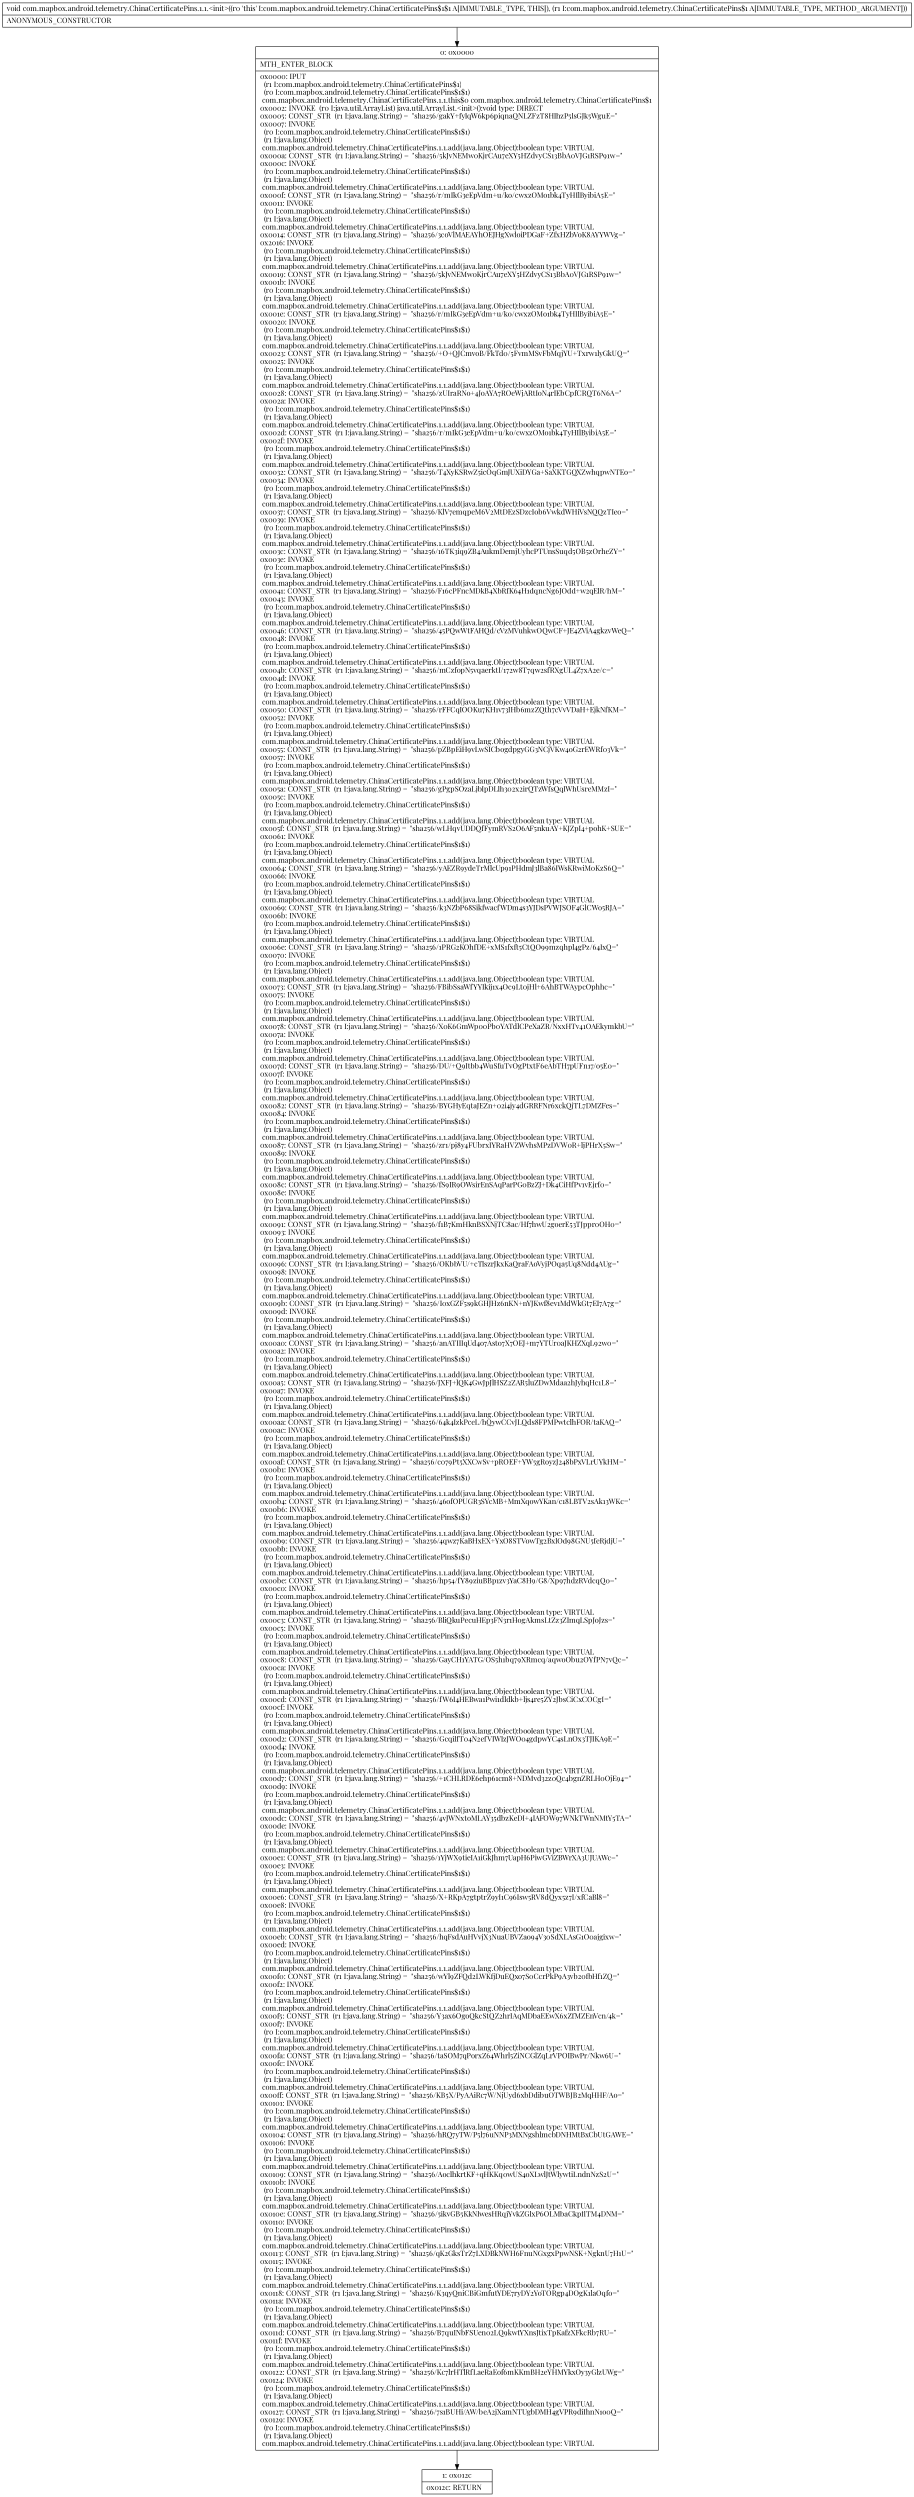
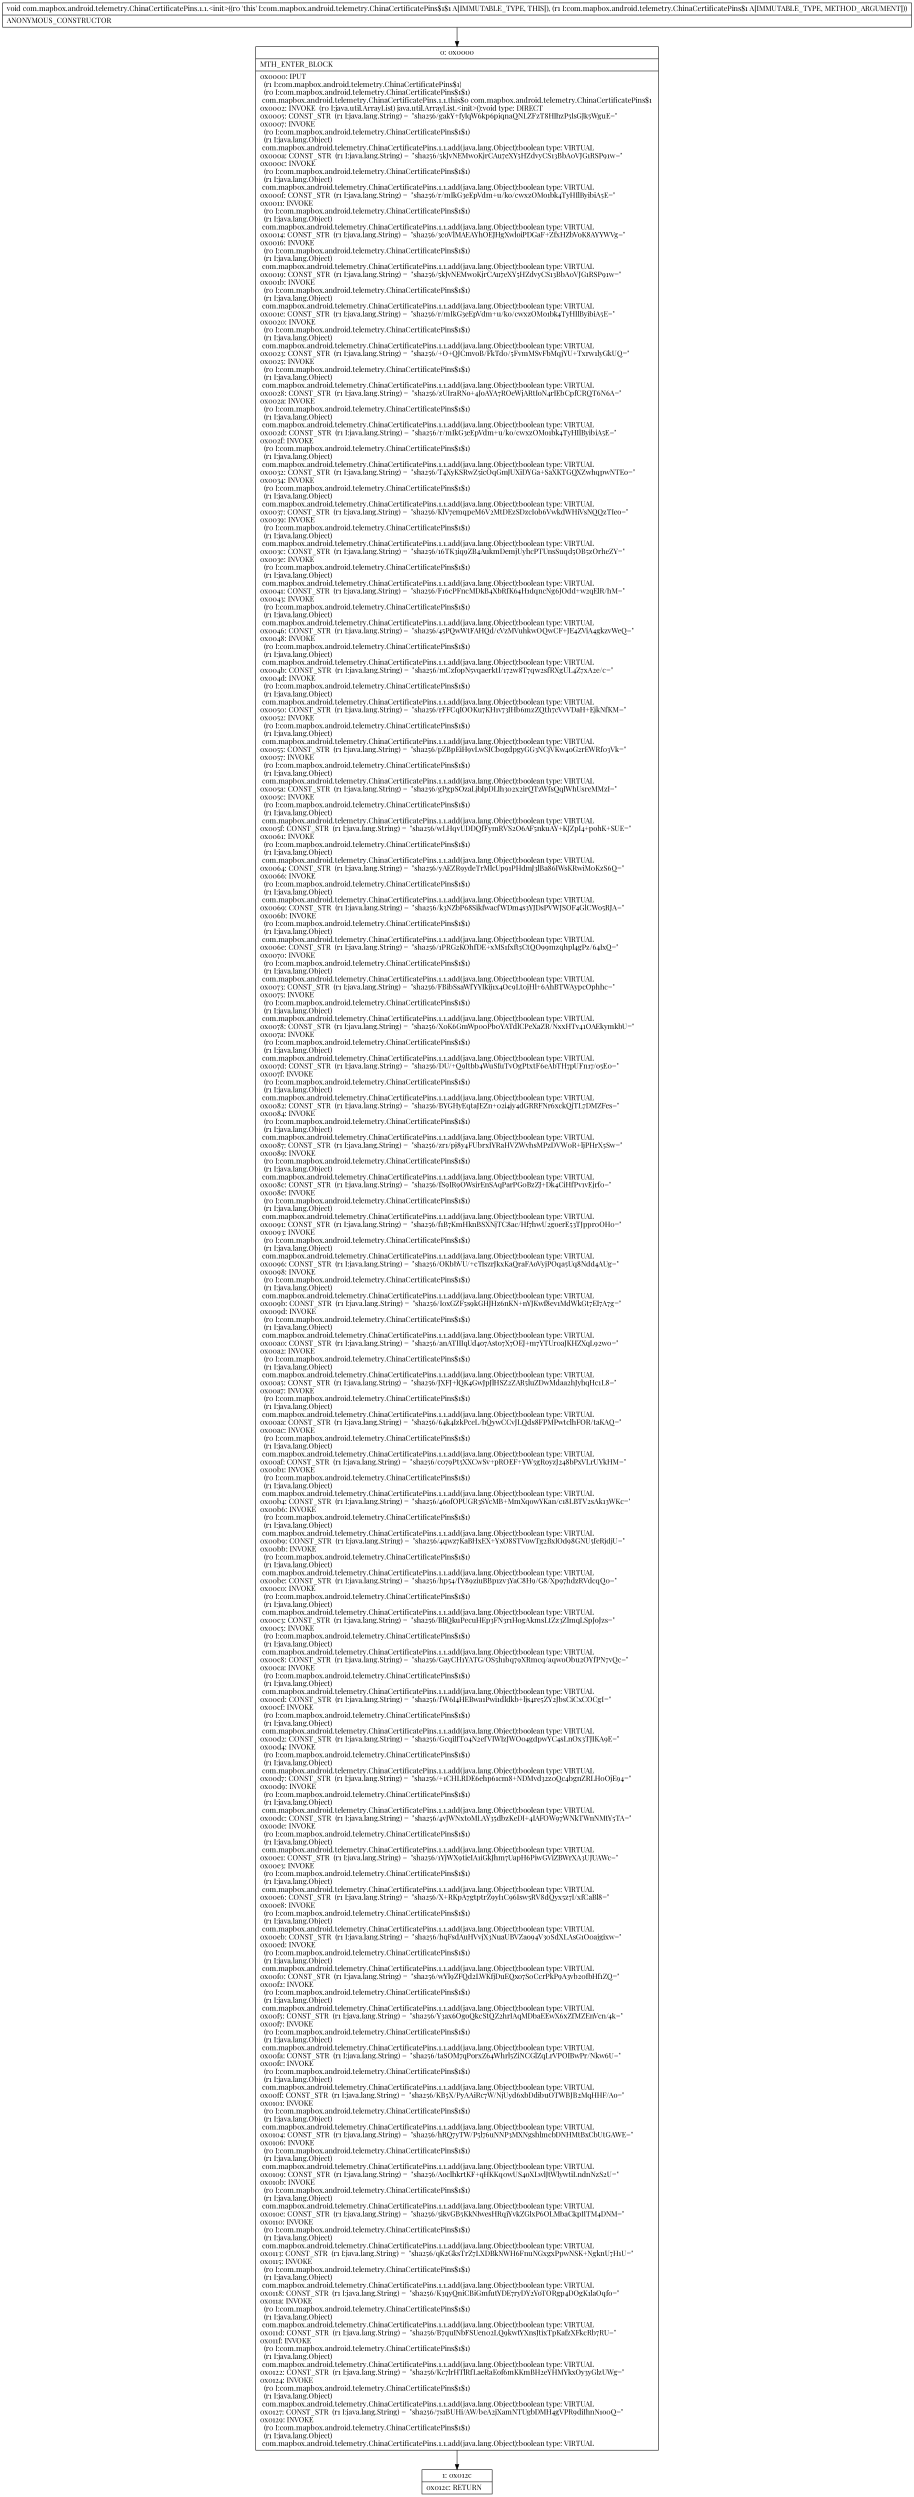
(289, 243) -> (289, 243)
